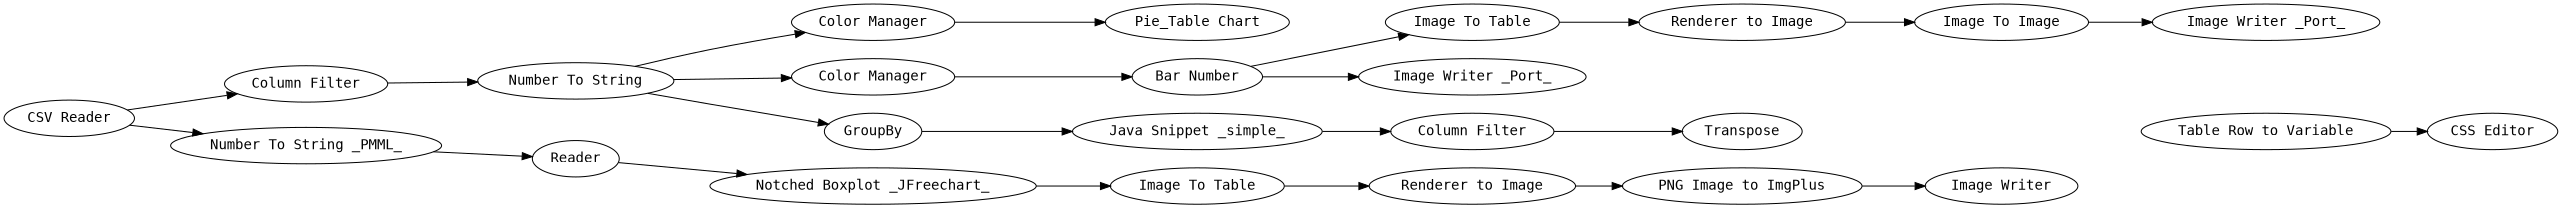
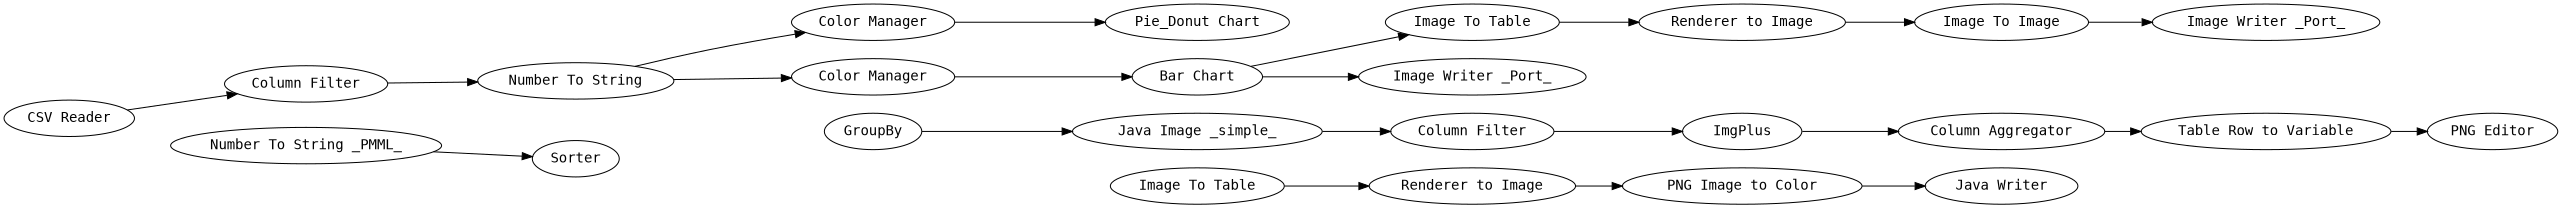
(1197, 22) -> (1197, 22)
(1197, 77) -> (1197, 77)
(733, 108) -> none
(161, 129) -> none
(1197, 131) -> (1197, 131)
(1742, 131) -> (1742, 131)
none -> (2002, 131)
(2493, 131) -> (2493, 131)
(576, 159) -> (576, 159)
(873, 186) -> none
(1742, 186) -> (1742, 186)
(2002, 186) -> (2002, 186)
